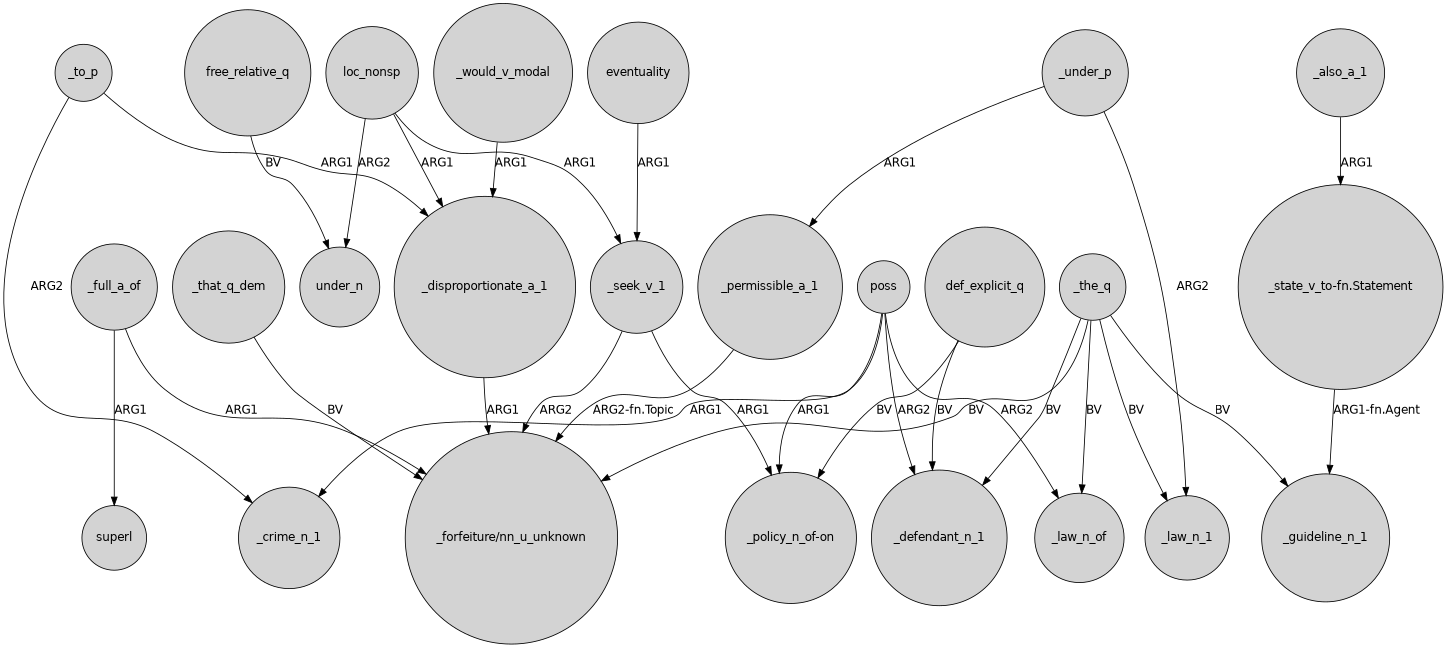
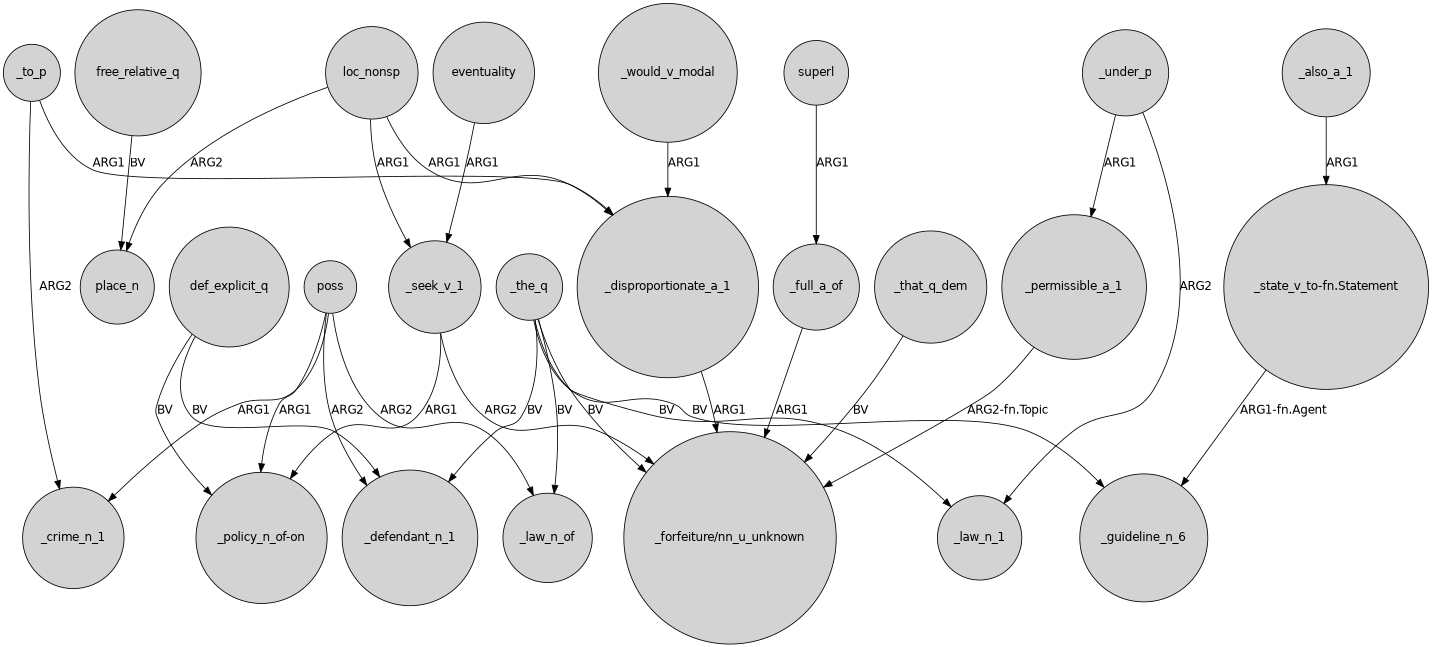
(340, 287) -> (117, 287)
(114, 414) -> (816, 170)
(1326, 538) -> (1144, 538)
